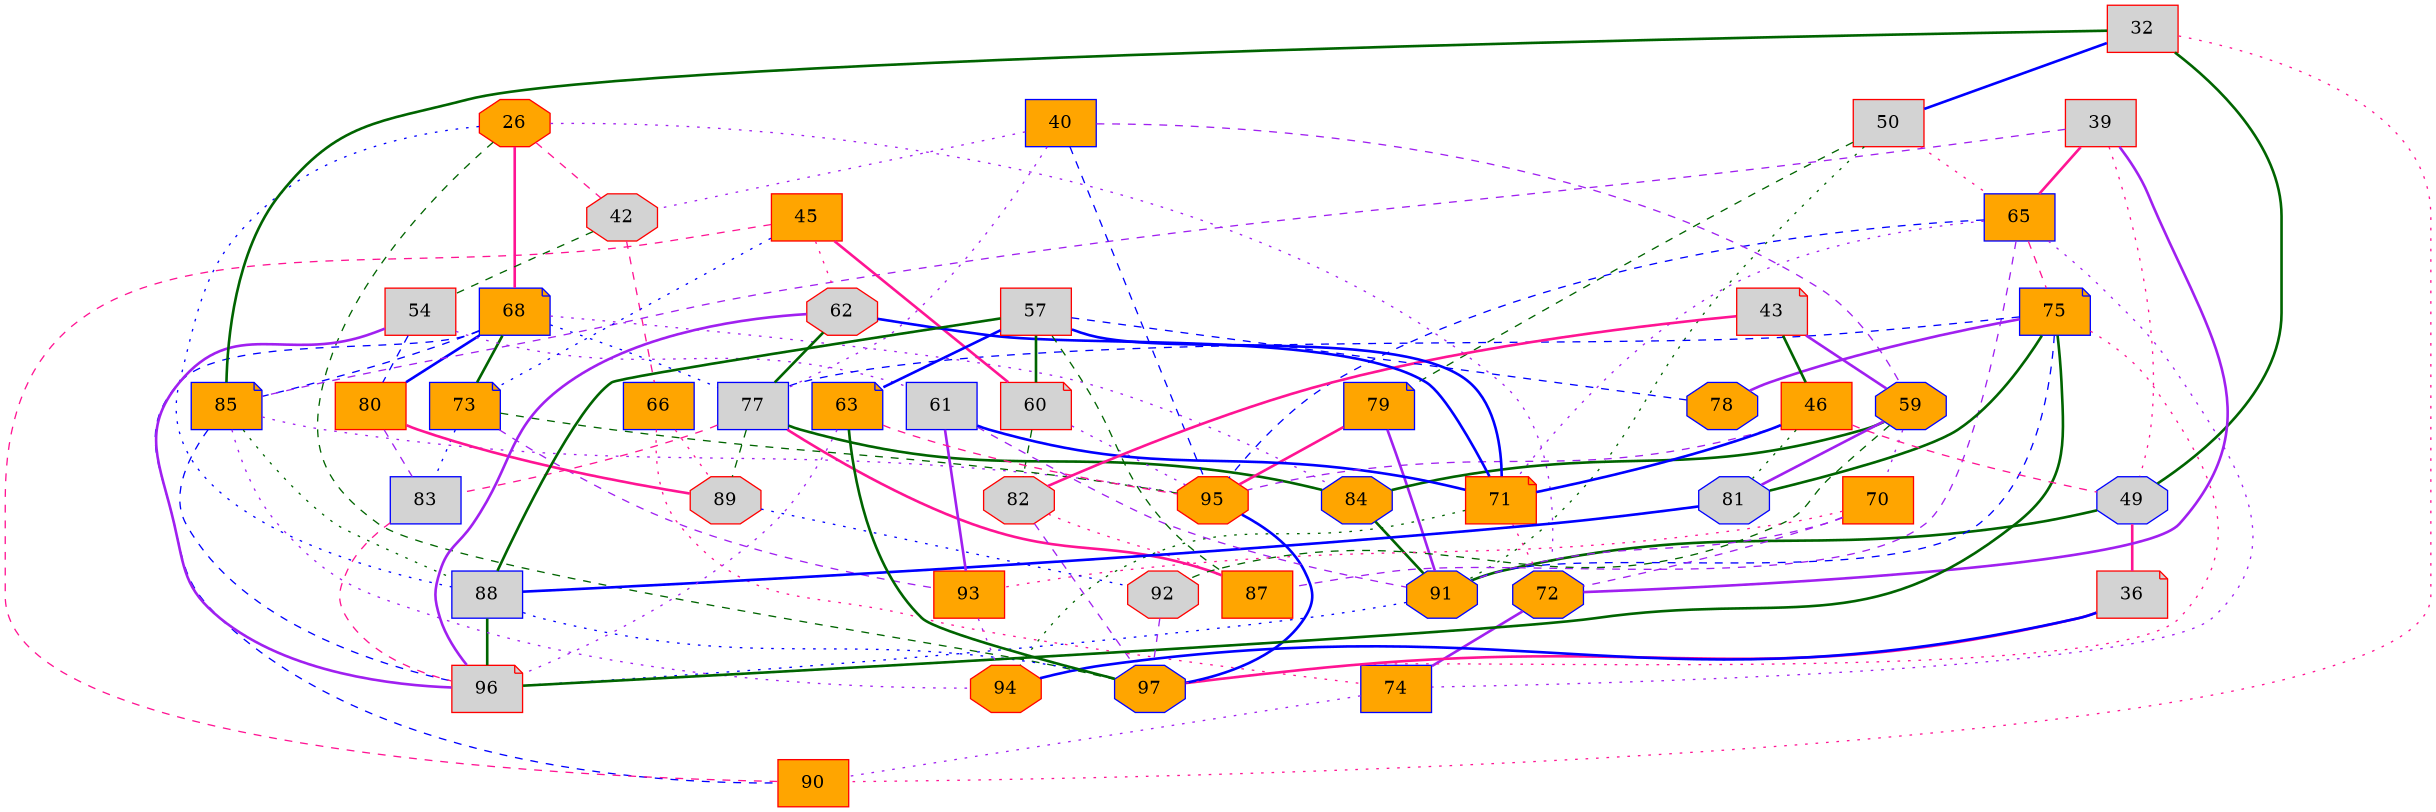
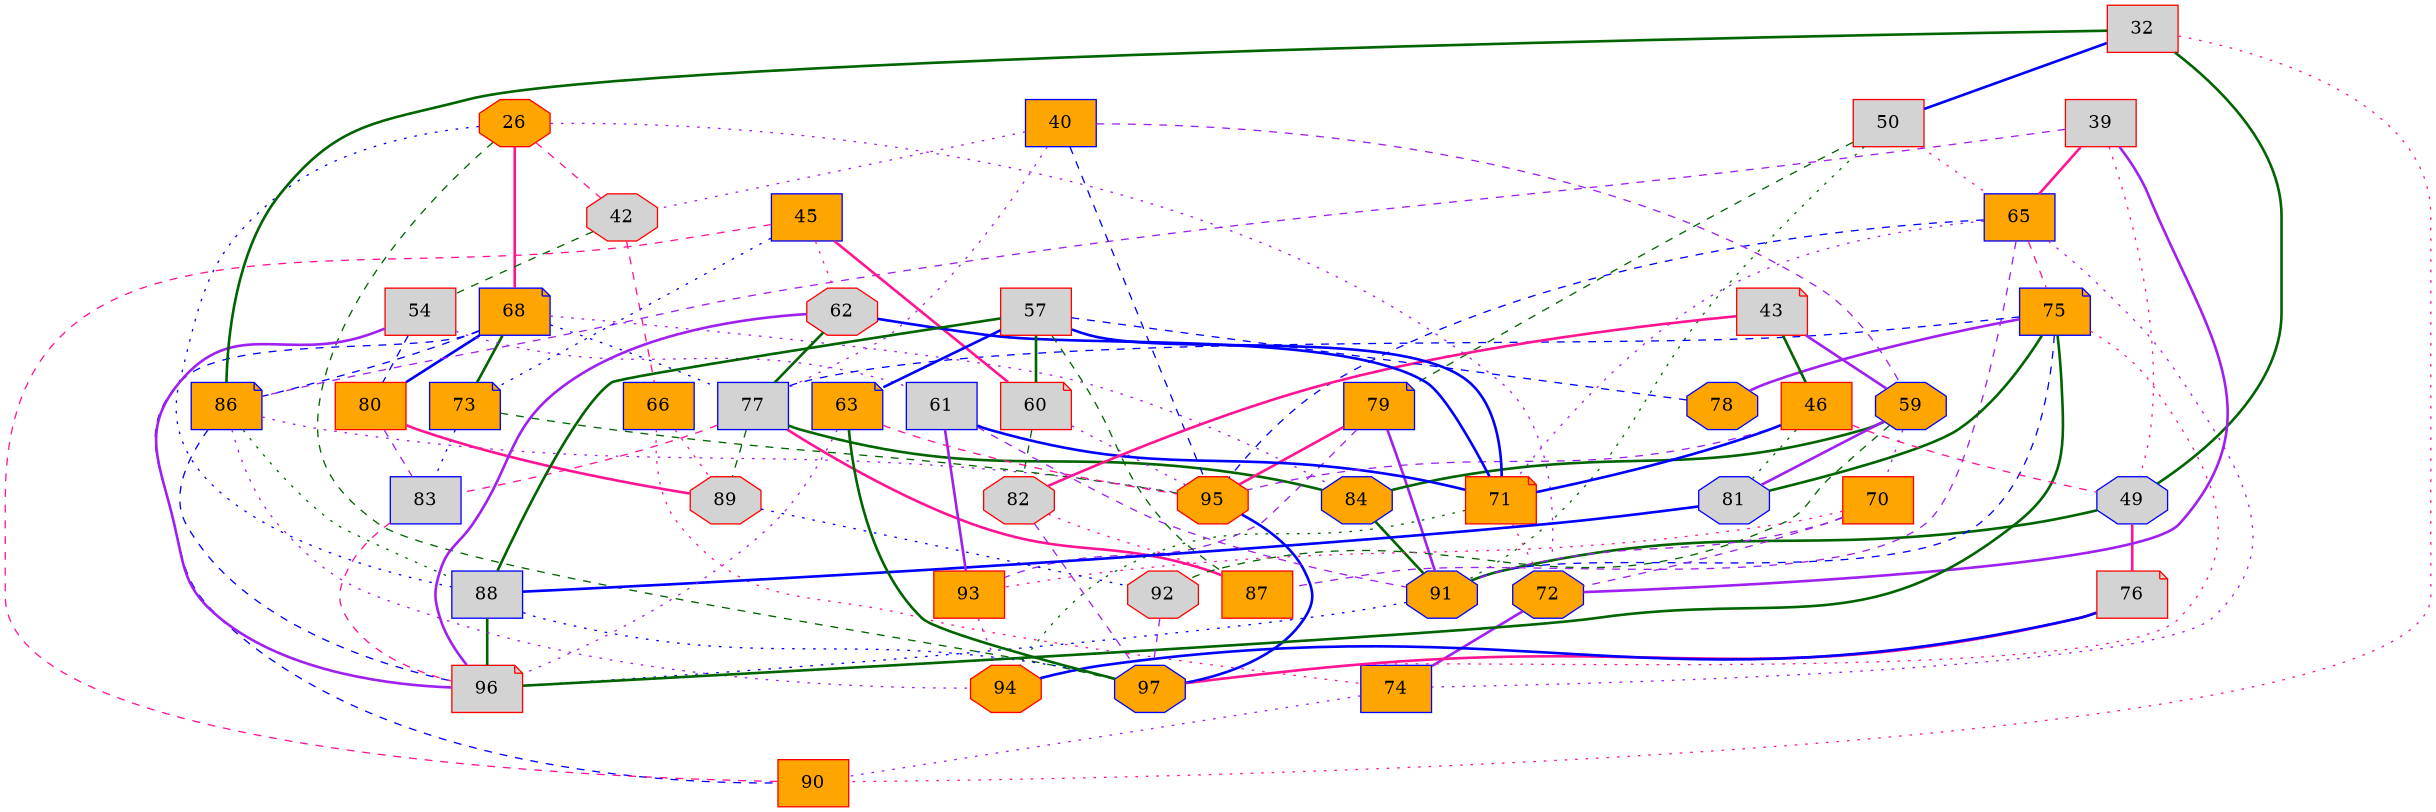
(807, 217) -> (807, 217)
(227, 406) -> (227, 406)
(707, 534) -> (1272, 513)
(2132, 595) -> (2132, 595)
